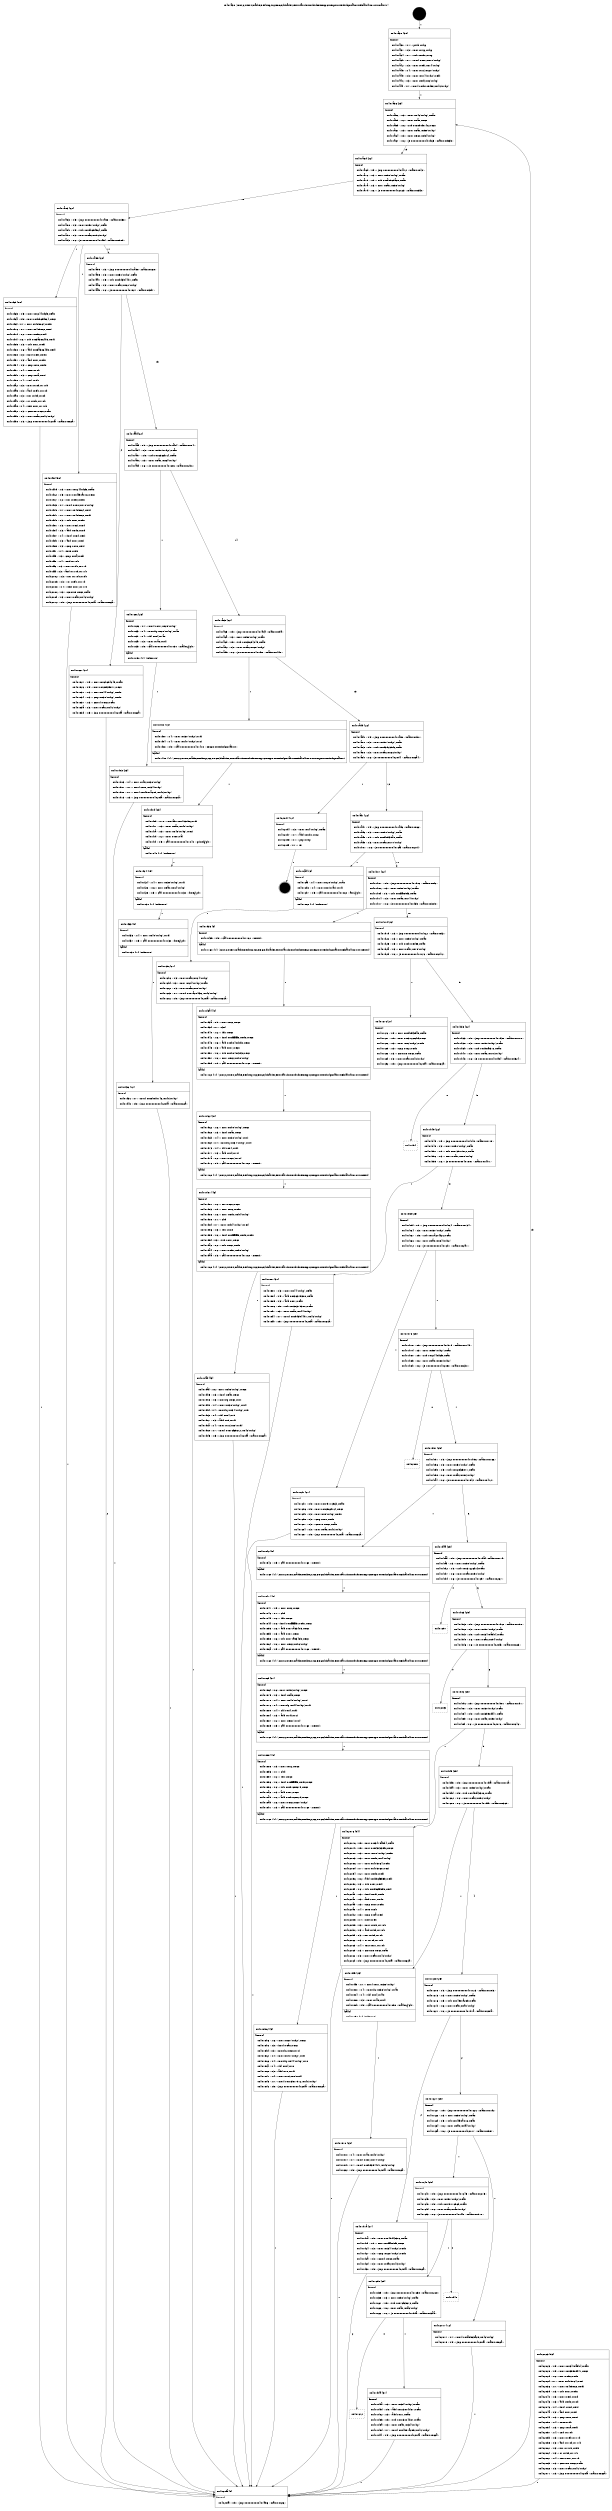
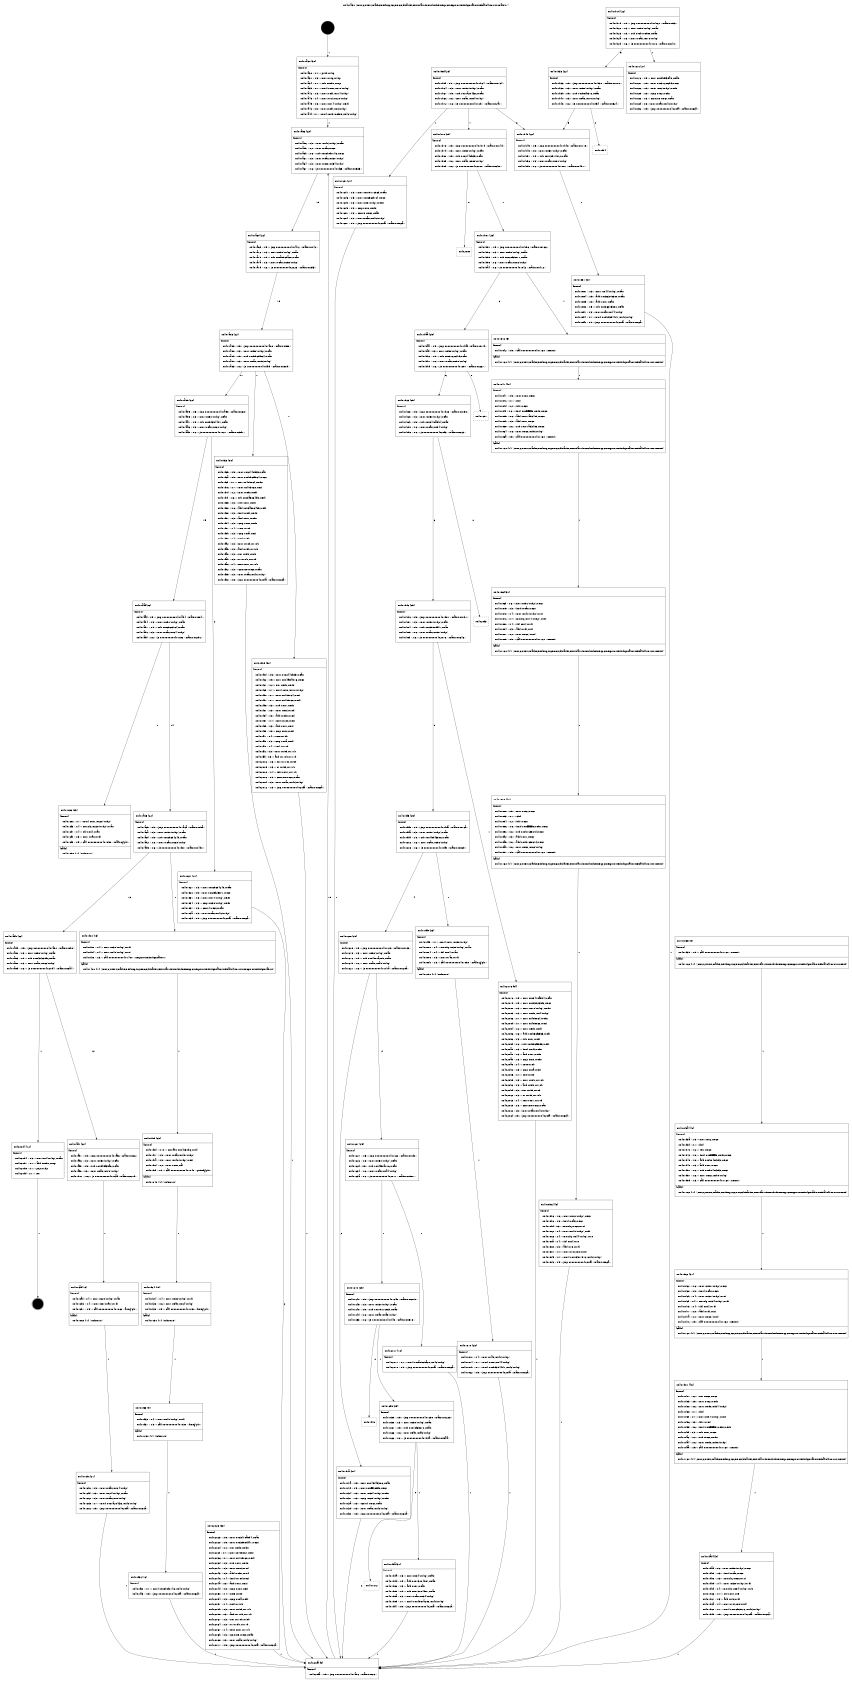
(146, 784) -> none
(403, 888) -> none
(447, 1187) -> (510, 119)
